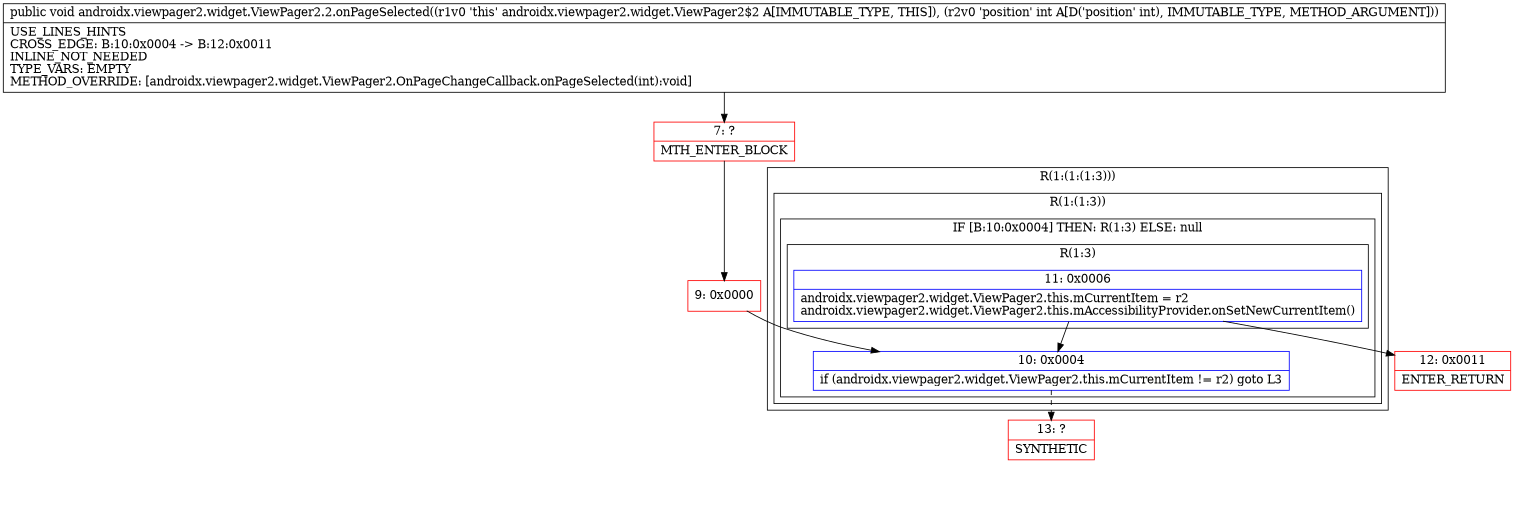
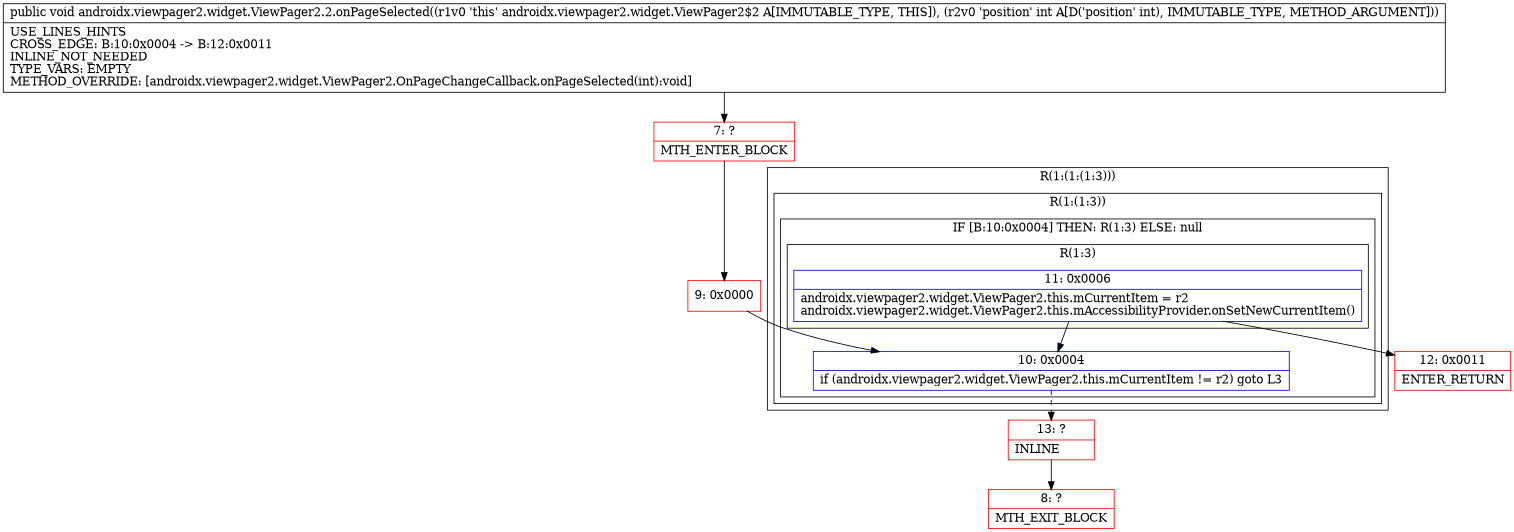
(1051, 449) -> (1038, 449)
none -> (1051, 509)
